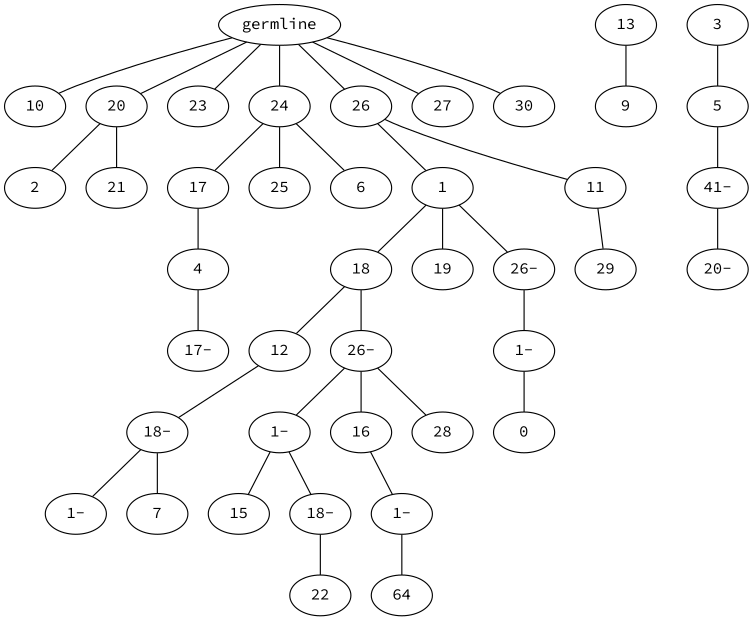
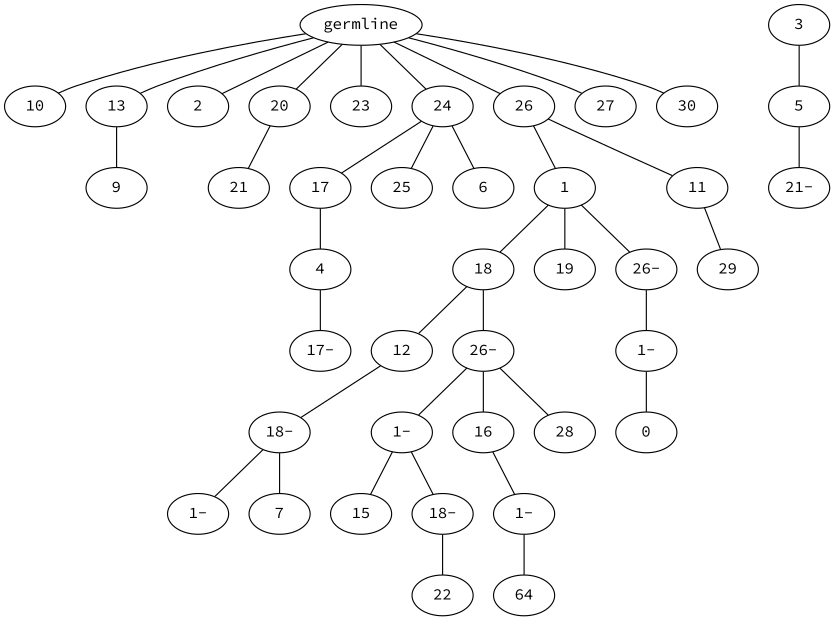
none -> (226, 63)
(76, 147) -> (275, 68)
(718, 188) -> (799, 188)
(718, 269) -> none
